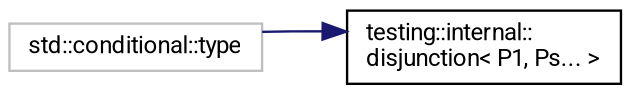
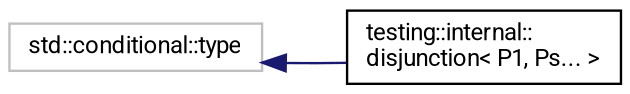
(292, 31) -> (316, 63)
